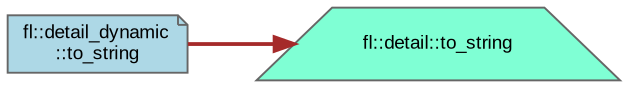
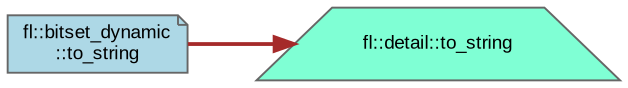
(98, 44) -> (98, 44)
